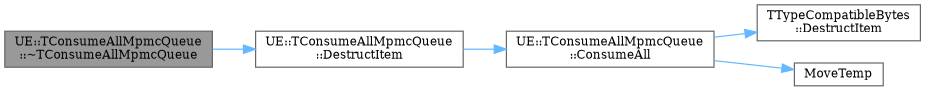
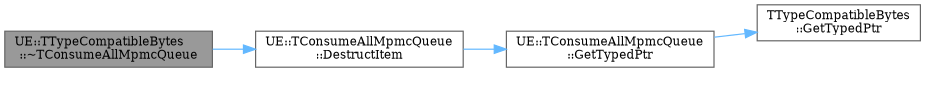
(839, 23) -> (839, 23)
(109, 49) -> (109, 49)
(610, 49) -> (610, 49)
(839, 74) -> none
